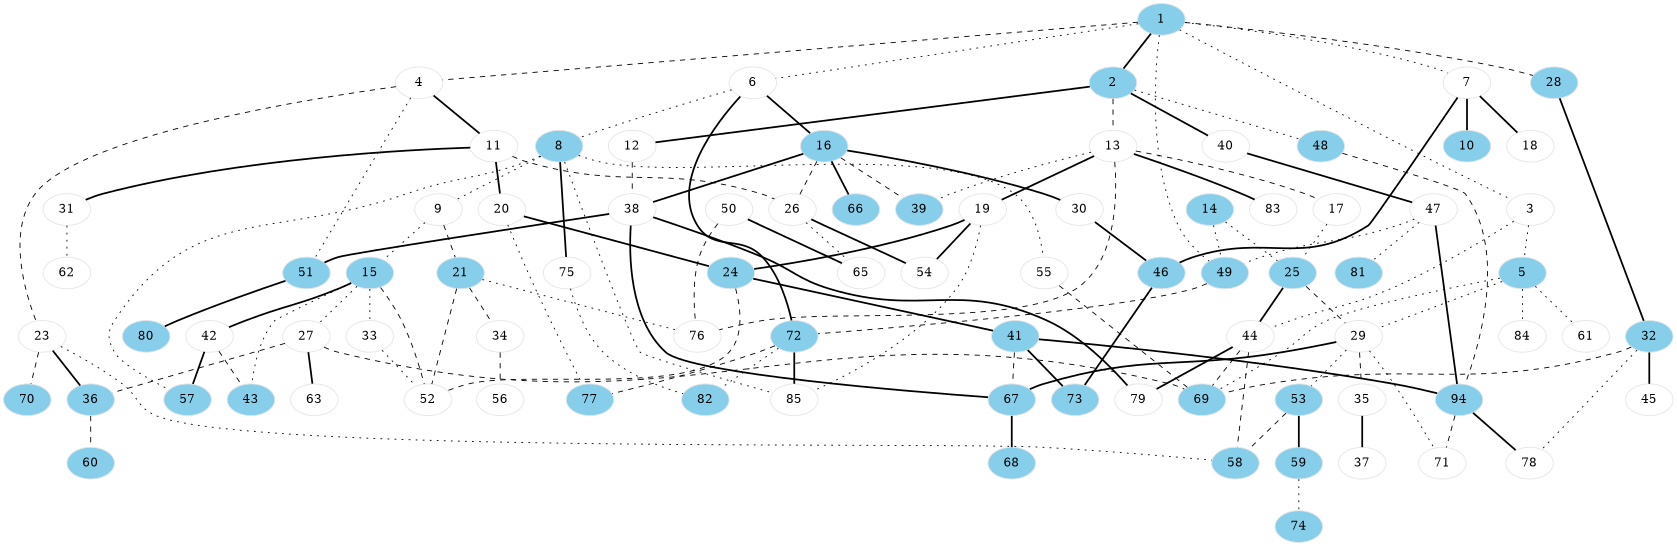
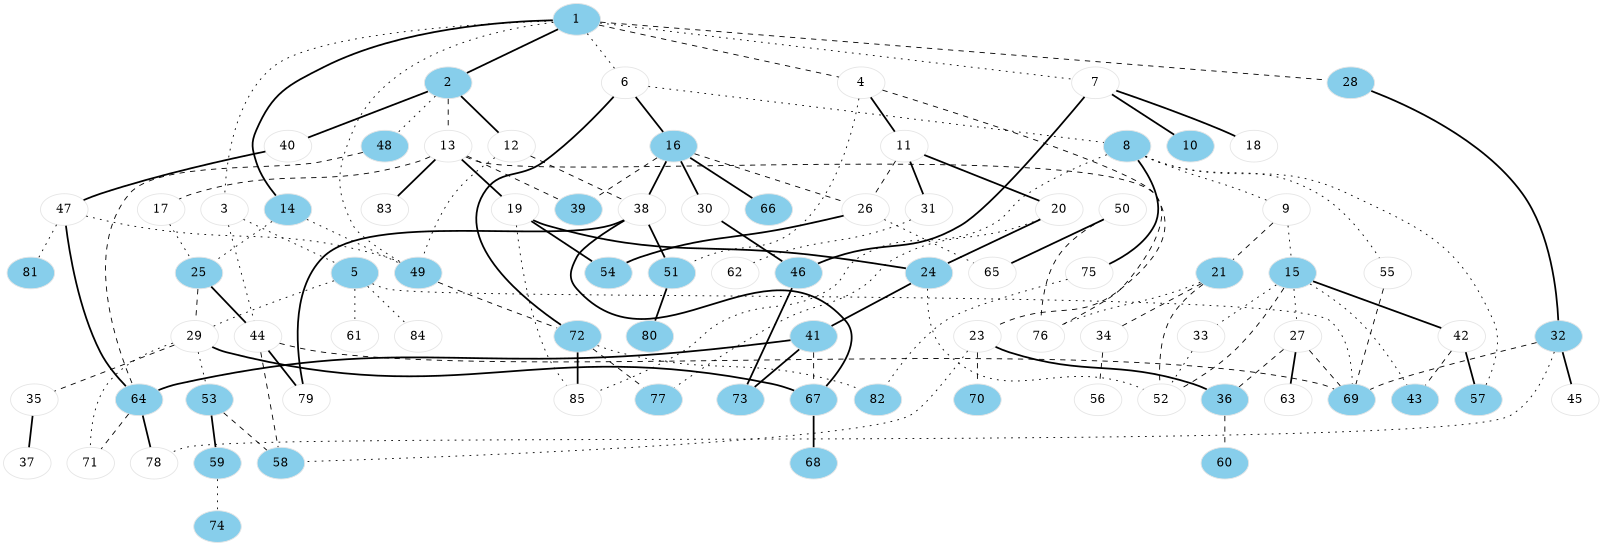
none -> (355, 53)
(1014, 173) -> (516, 179)
none -> (450, 201)
(925, 273) -> (608, 273)
(623, 378) -> (1008, 381)
(1459, 400) -> (139, 400)
